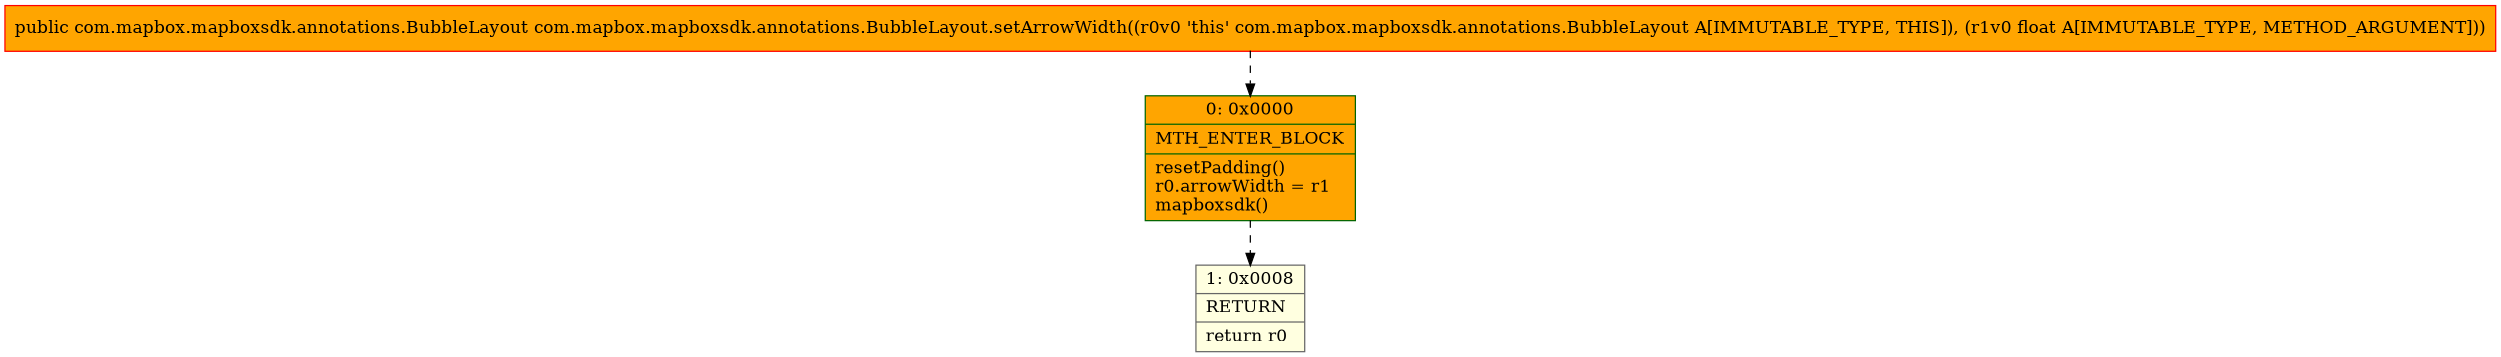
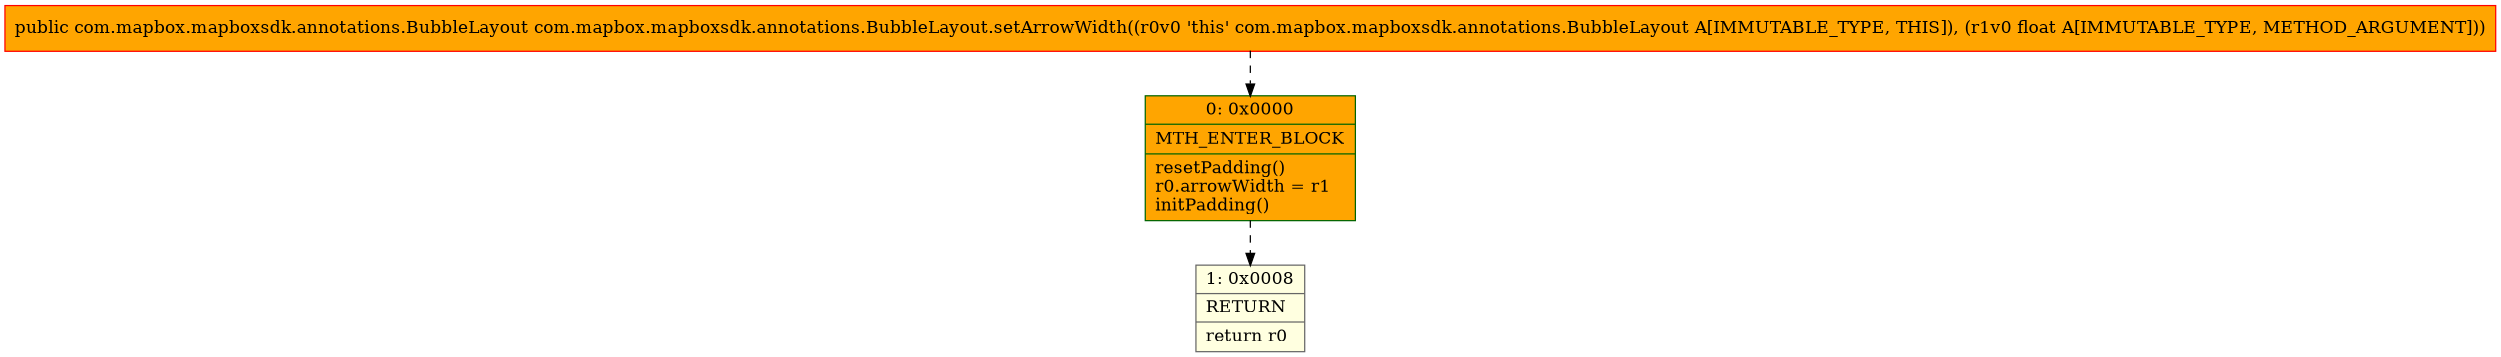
(1212, 205) -> (1213, 205)
